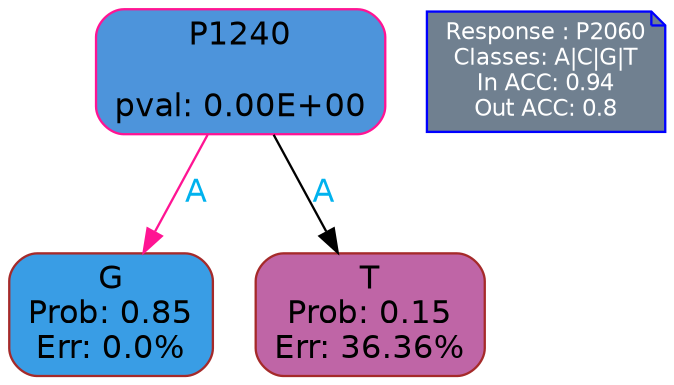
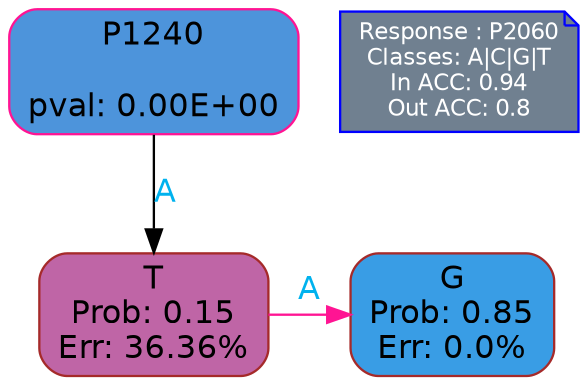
(181, 183) -> (298, 315)
